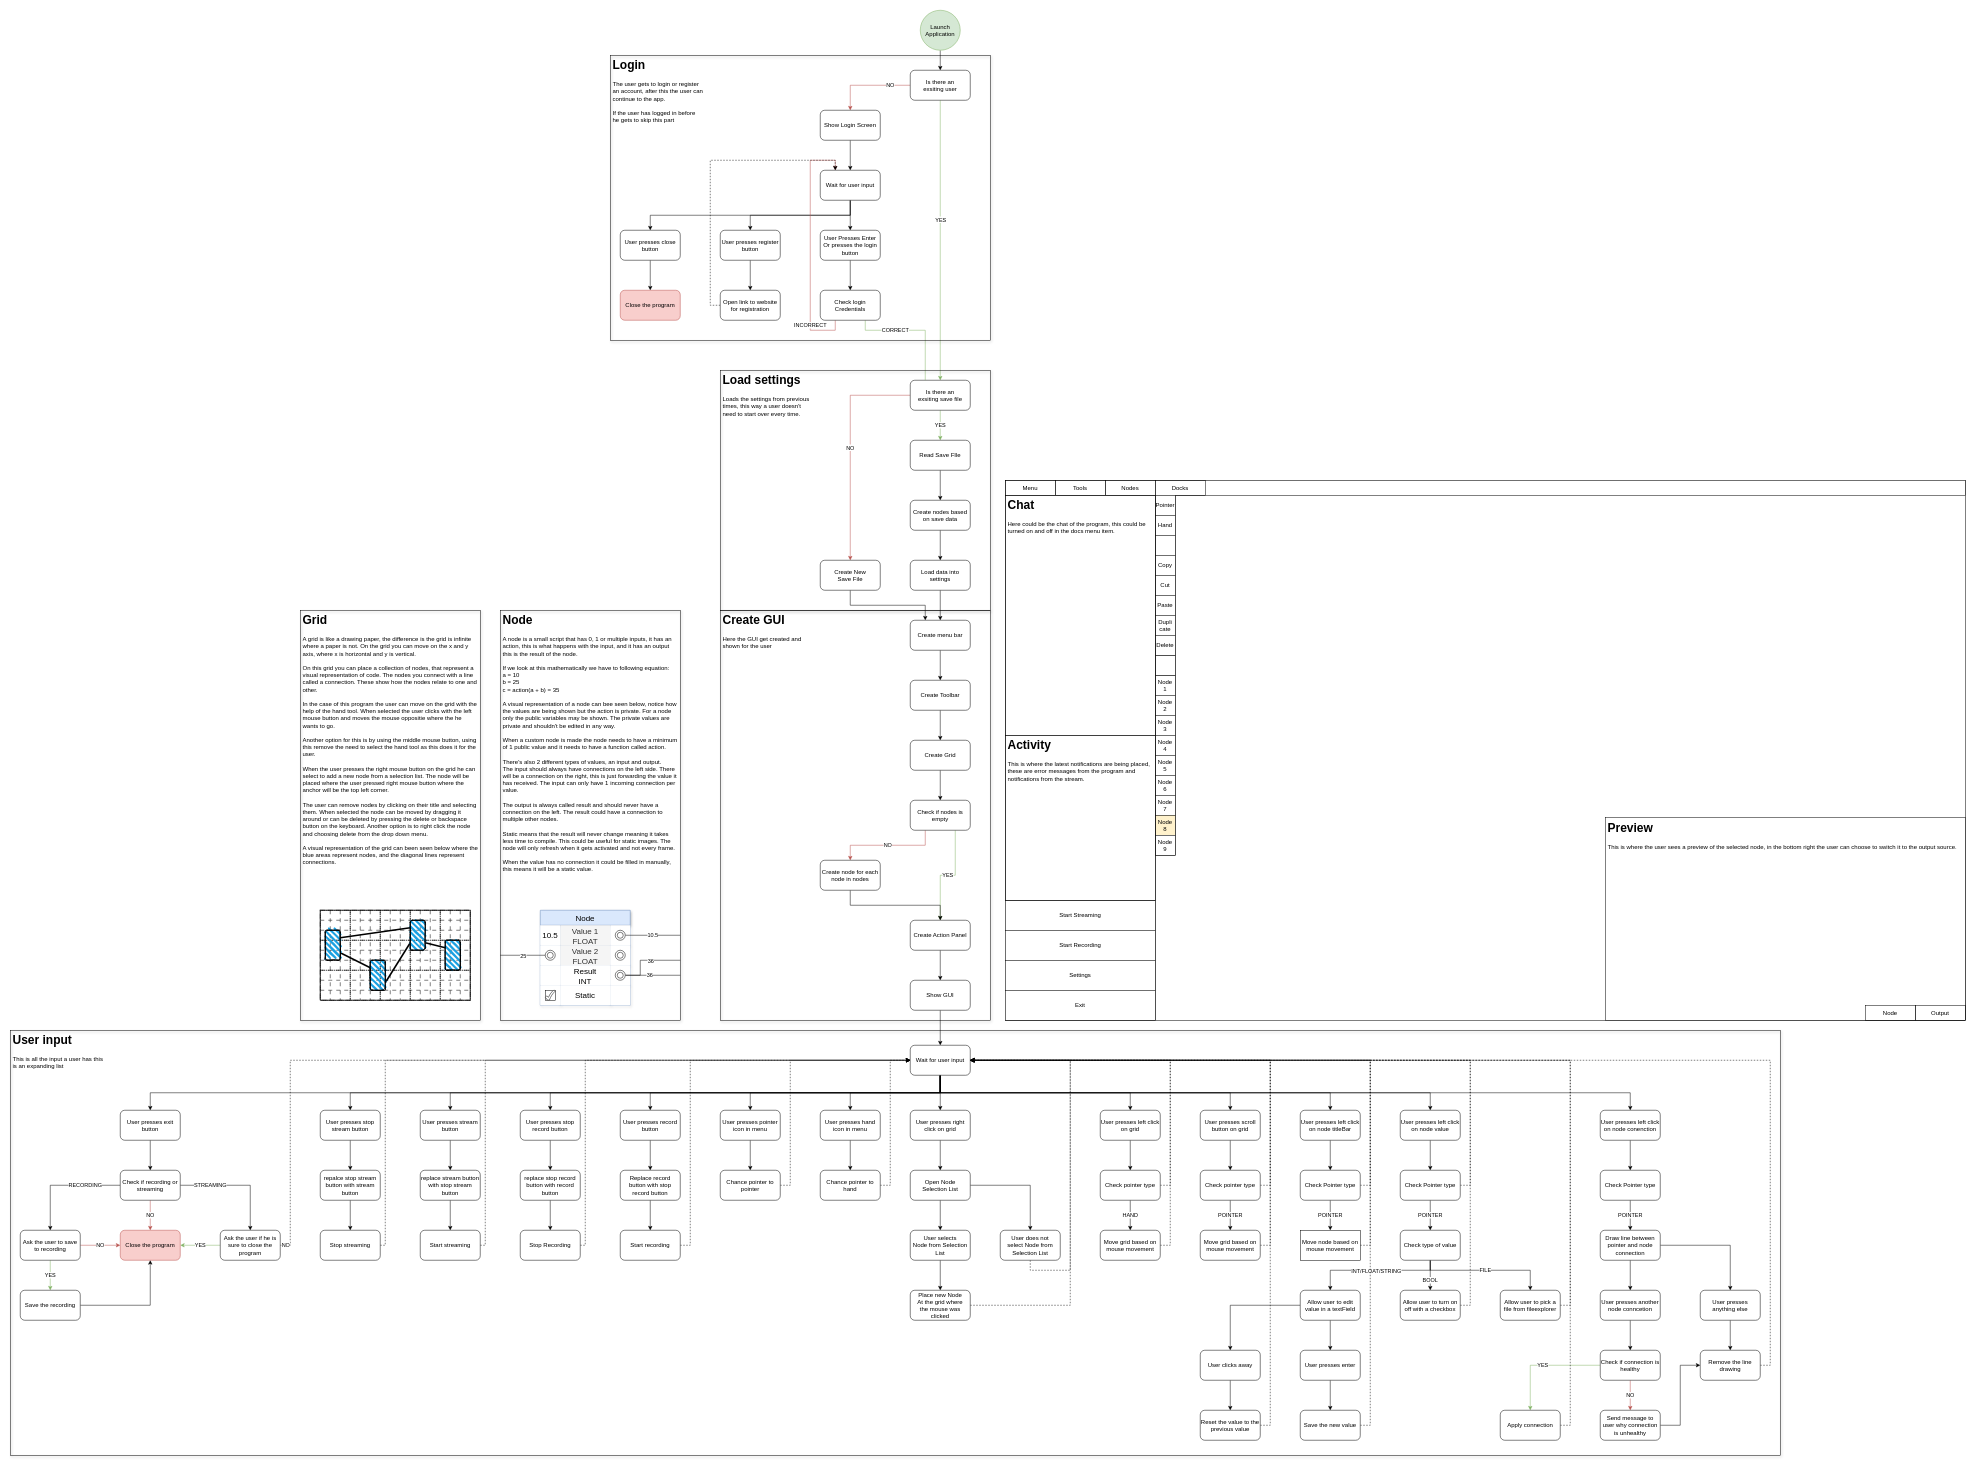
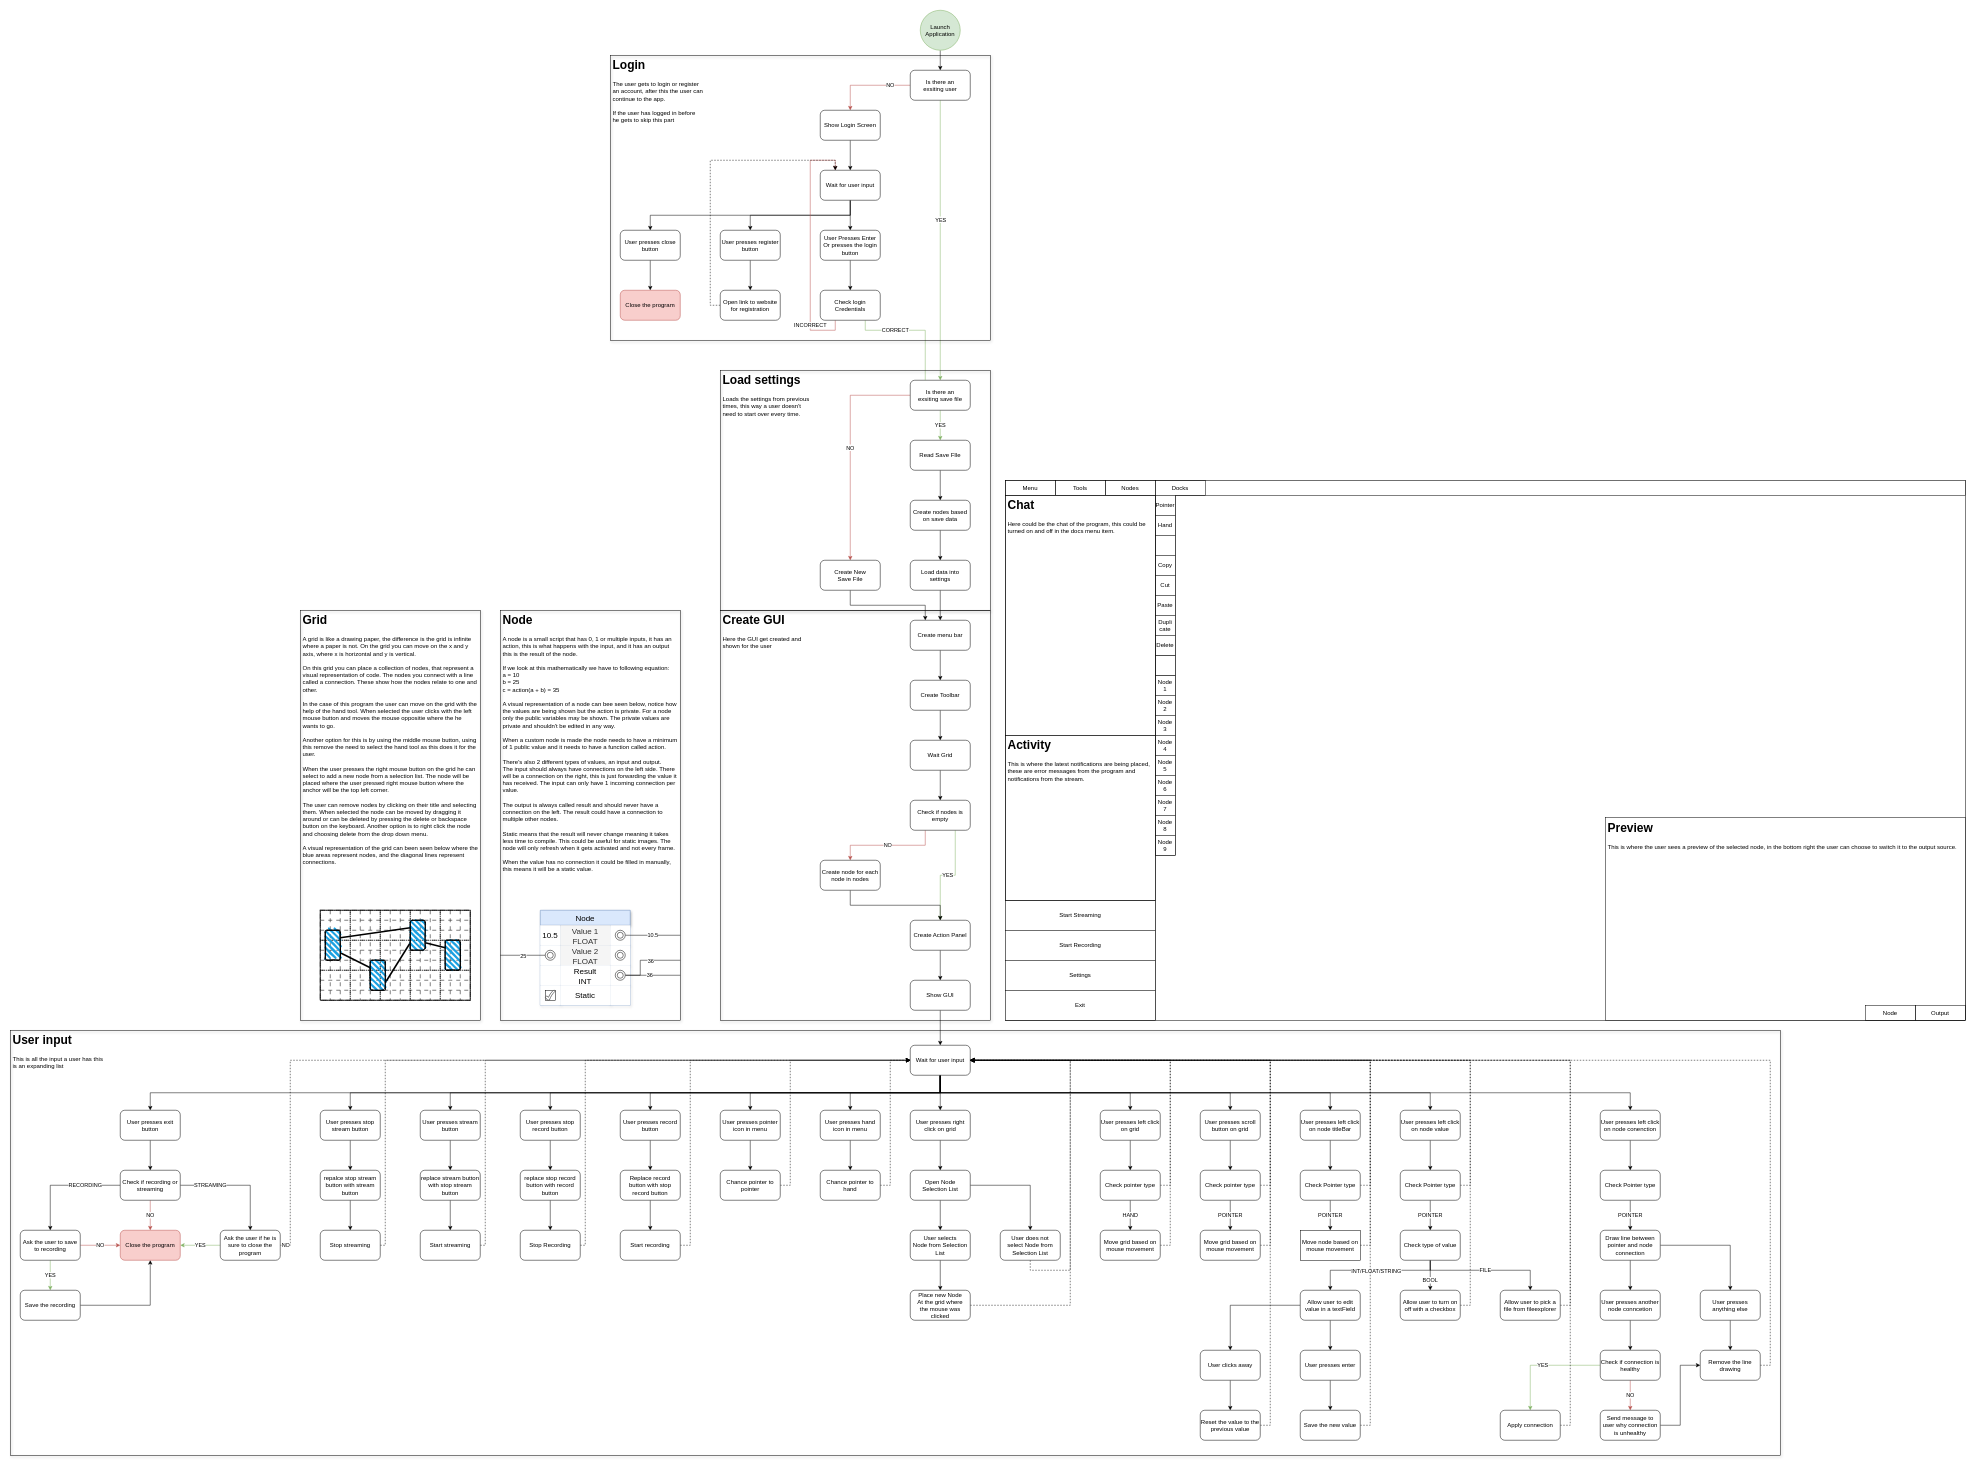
(940, 755) -> (940, 755)
(1165, 825) -> (1165, 825)
